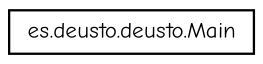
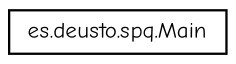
(132, 32) -> (118, 32)
